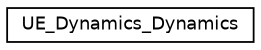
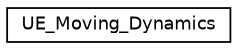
(130, 25) -> (119, 25)
